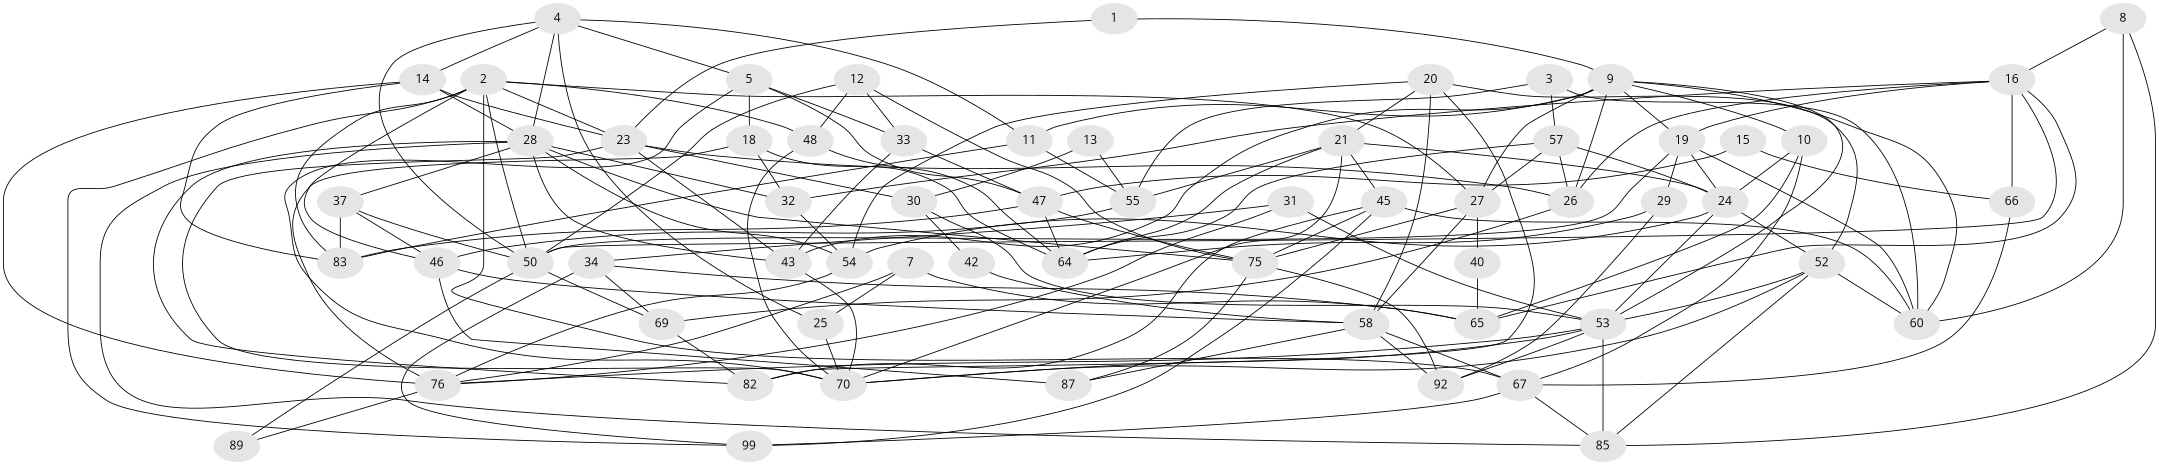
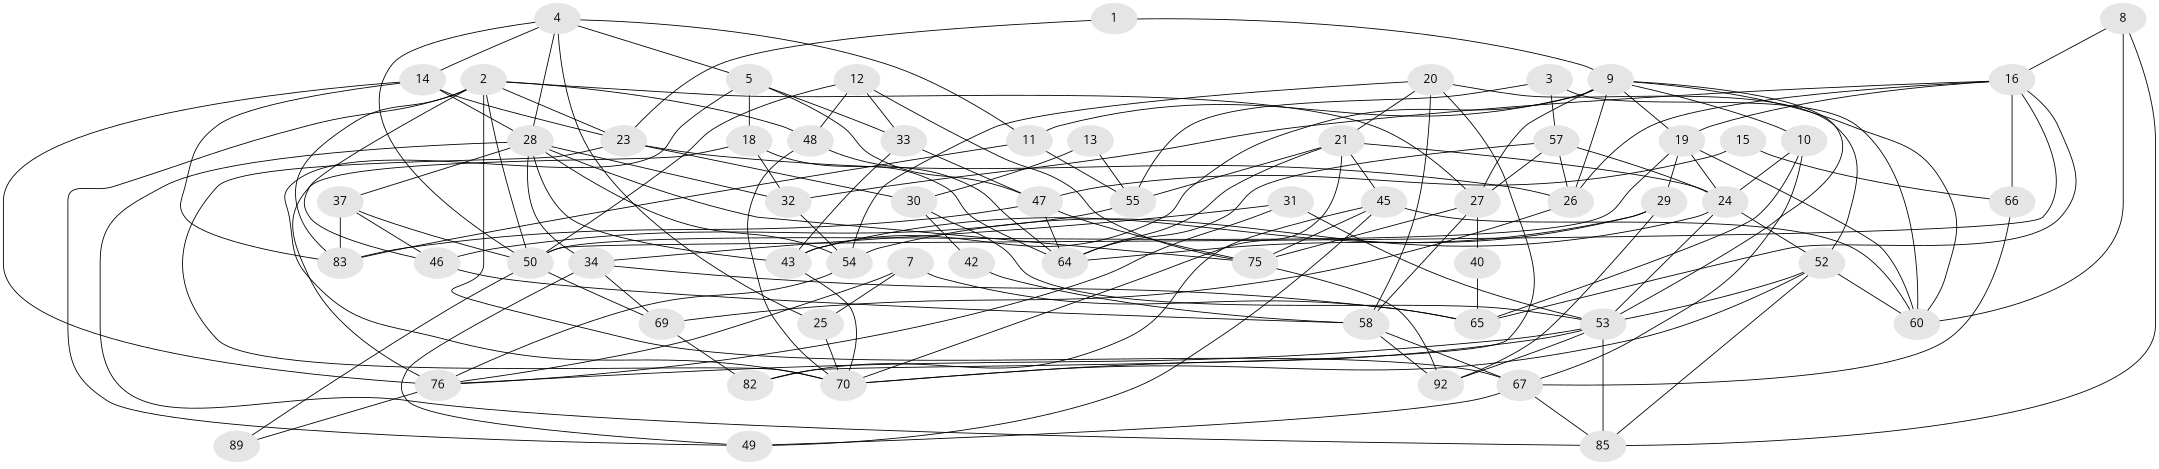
(689, 190) -> (1225, 230)
(211, 345) -> (534, 213)
(1068, 385) -> none
(749, 446) -> (749, 446)
